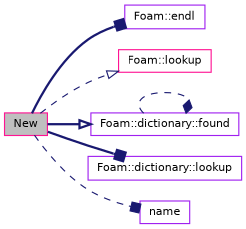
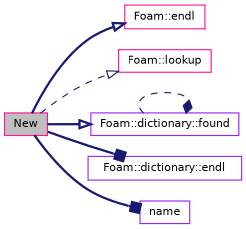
(165, 17) -> (165, 17)
(65, 62) -> (65, 62)
(165, 168) -> (165, 168)
(75, 180) -> (75, 180)
